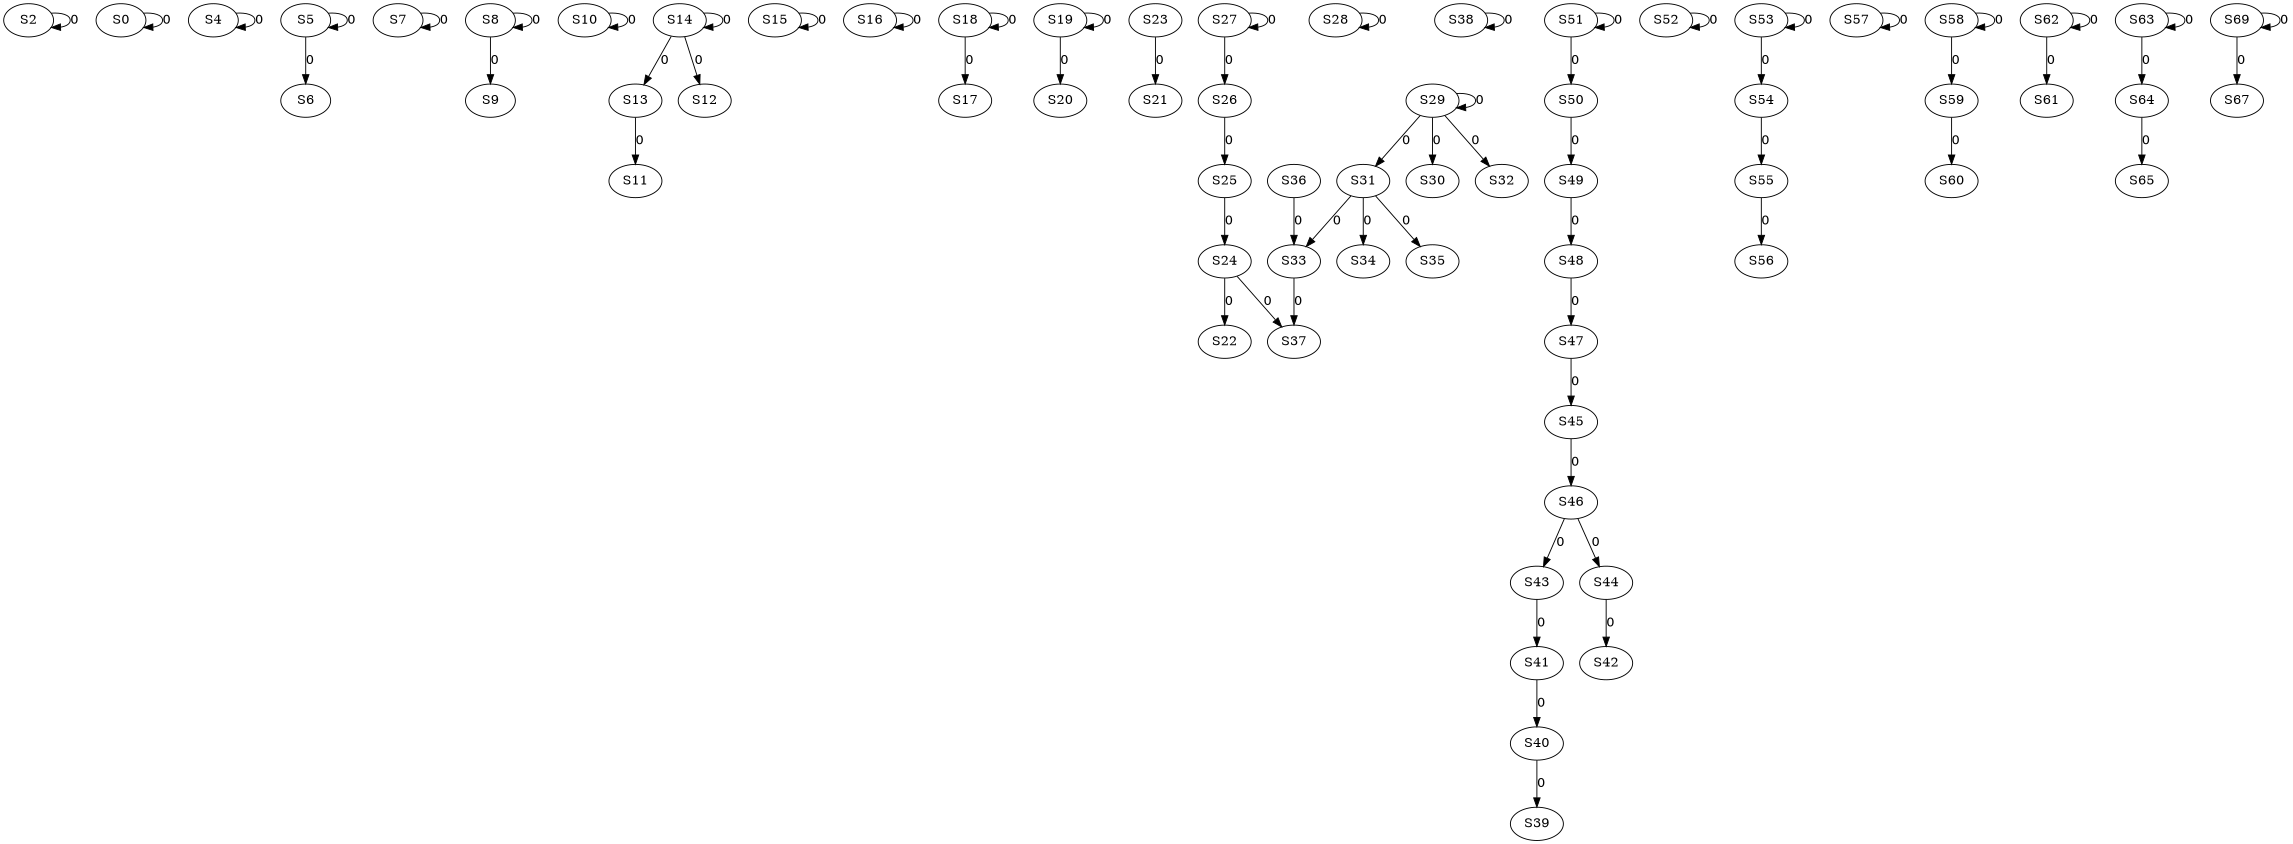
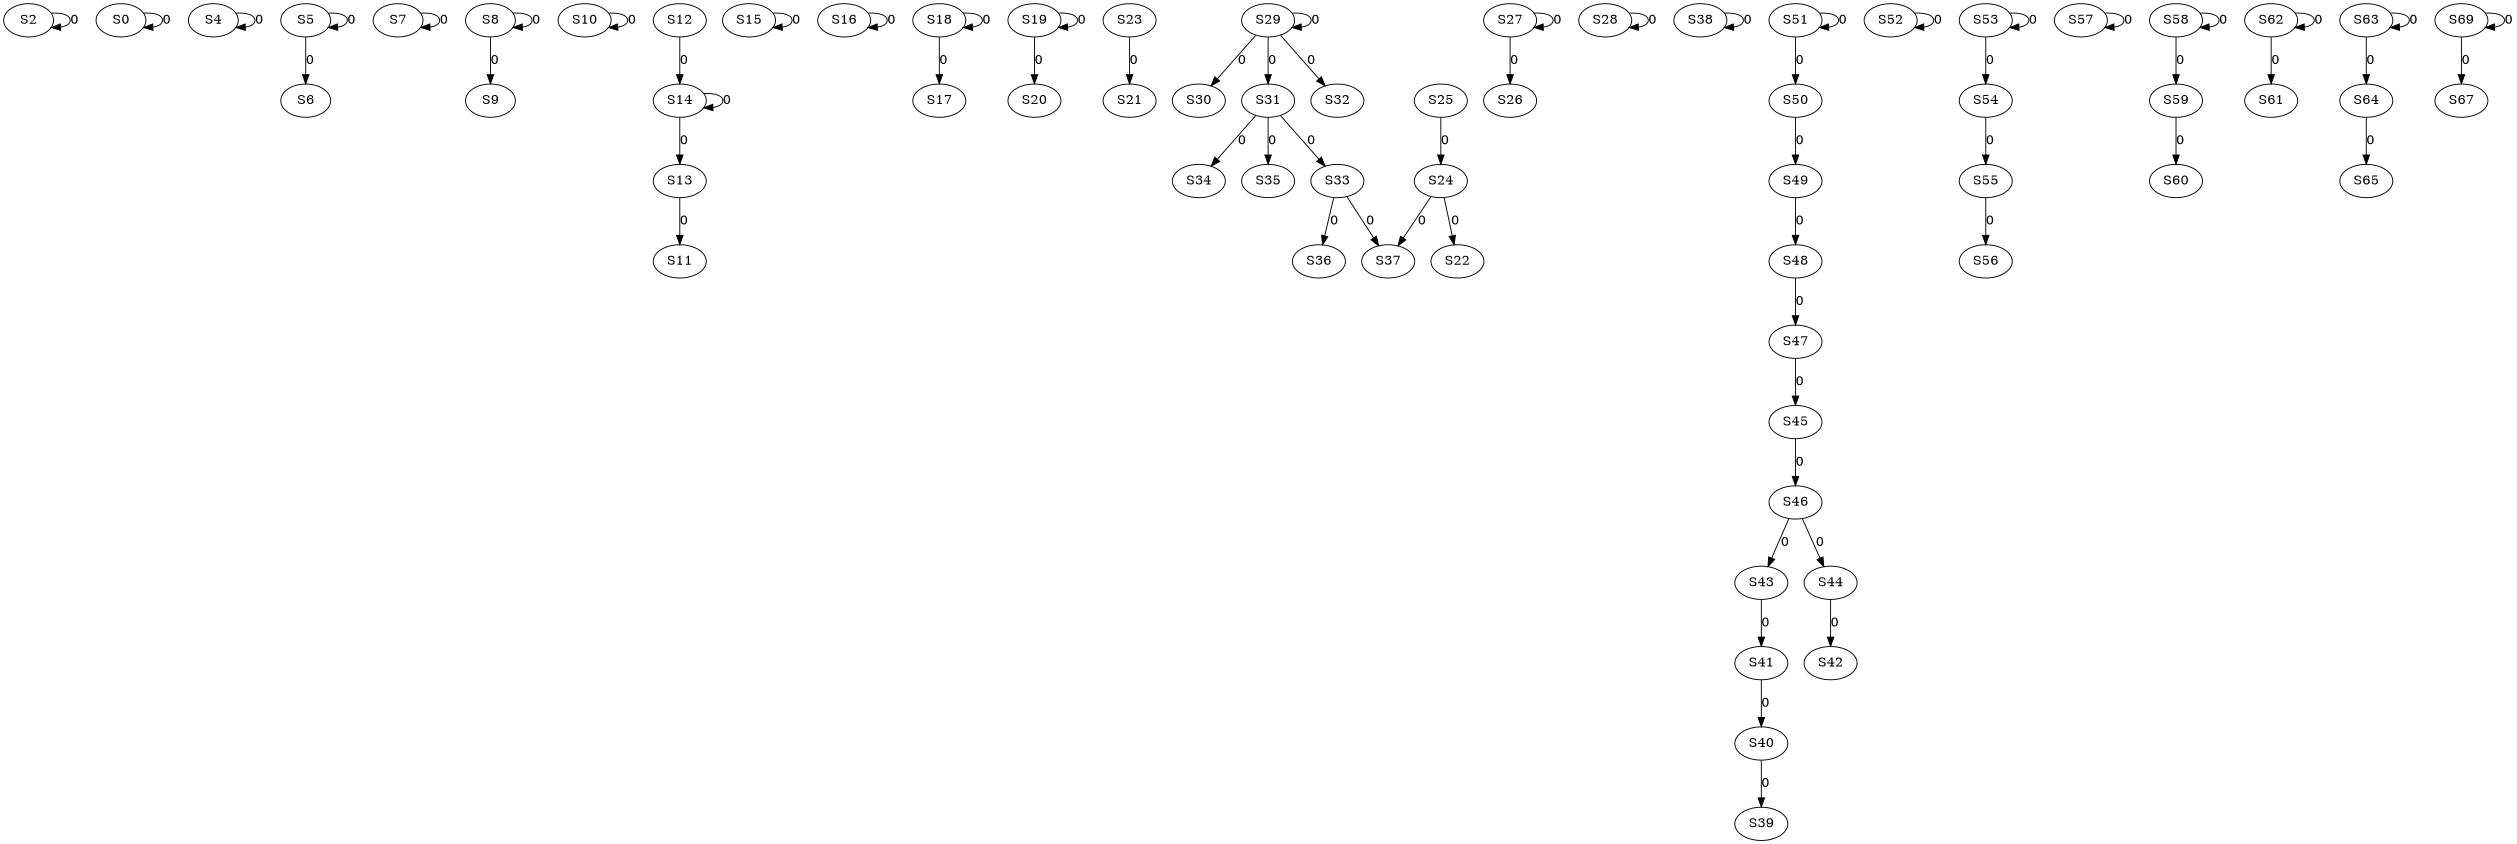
(691, 56) -> (680, 56)
(1225, 136) -> none
(1294, 217) -> (1329, 217)
